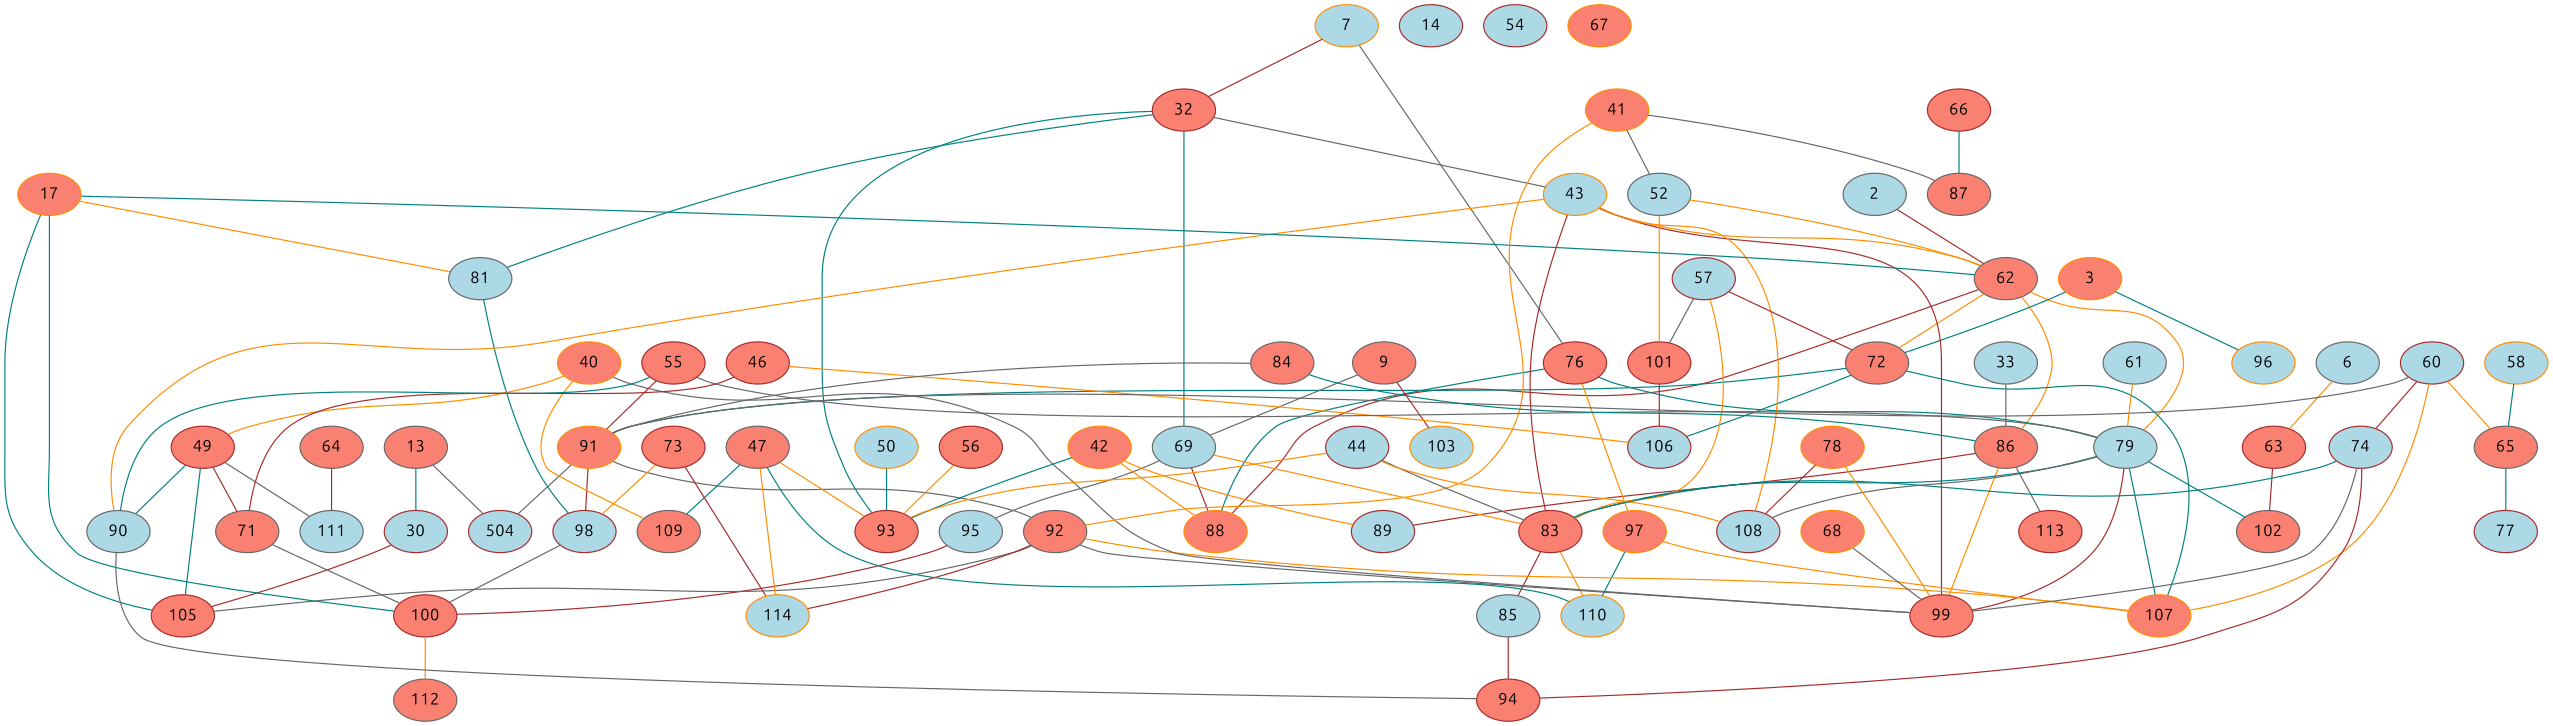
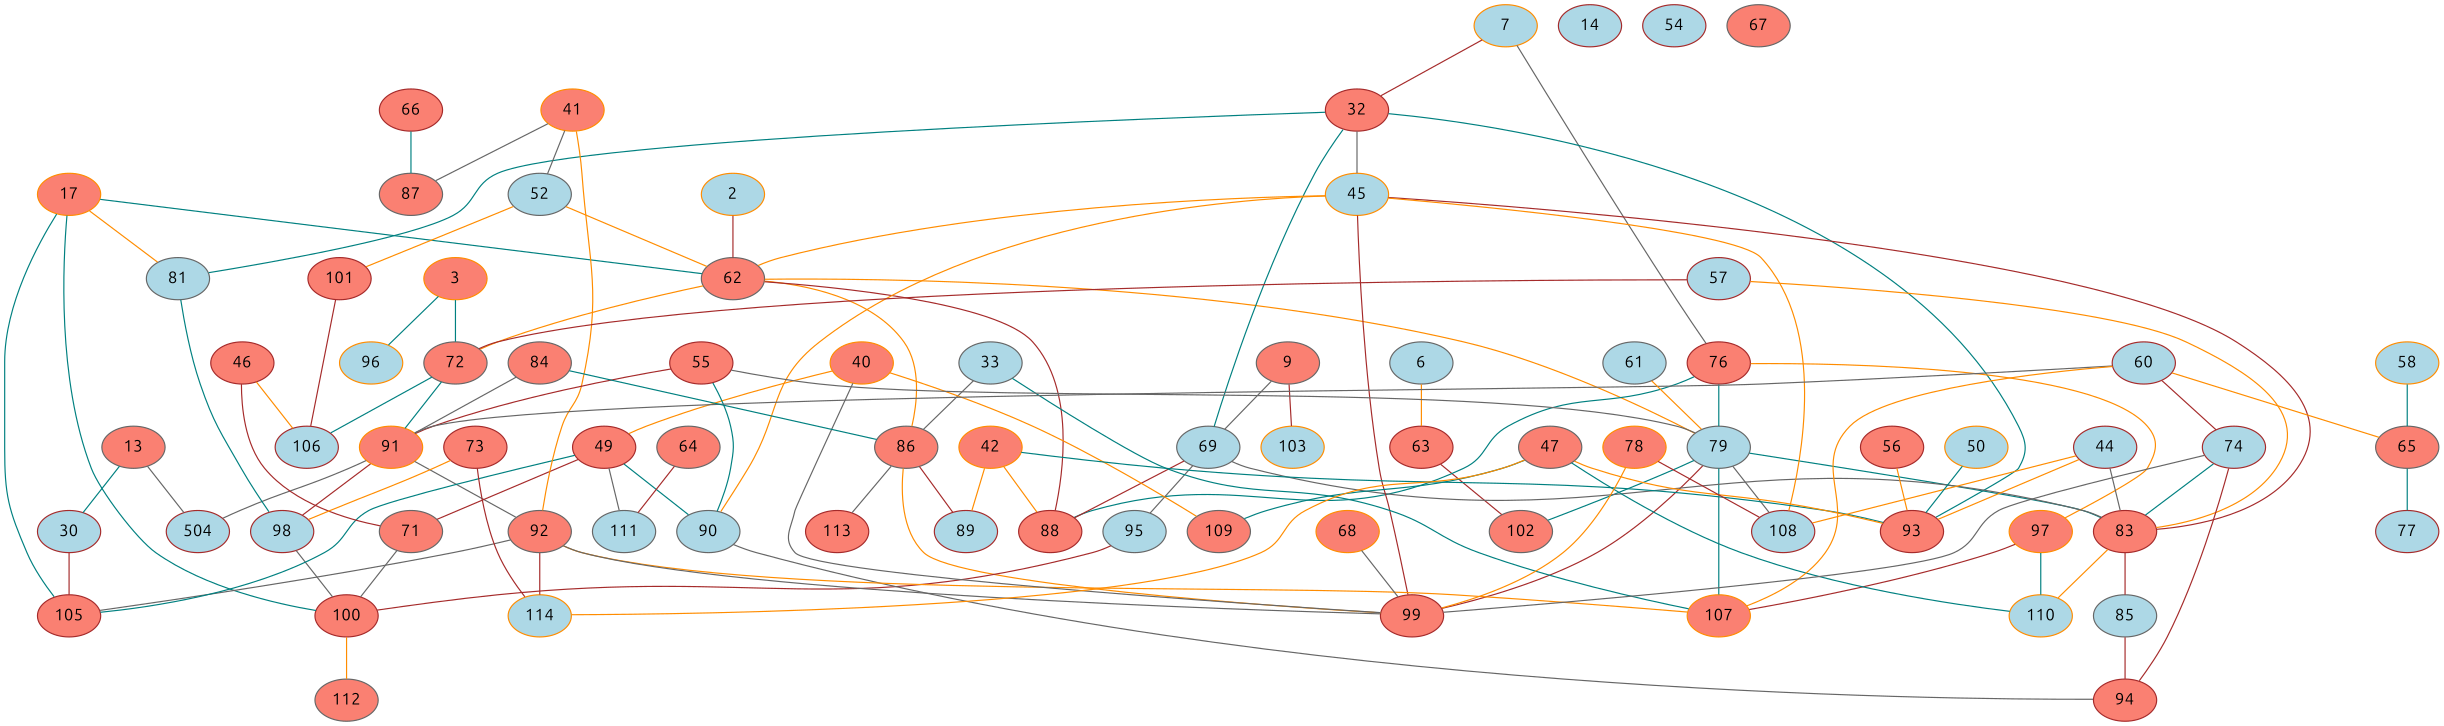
(1600, 26) -> (1759, 26)
(1575, 194) -> (1357, 194)
(1875, 194) -> (733, 194)
(1682, 321) -> none
(2119, 391) -> (1381, 508)
(1367, 489) -> (1732, 483)
(1216, 532) -> (1050, 532)
(1883, 580) -> (1884, 582)
